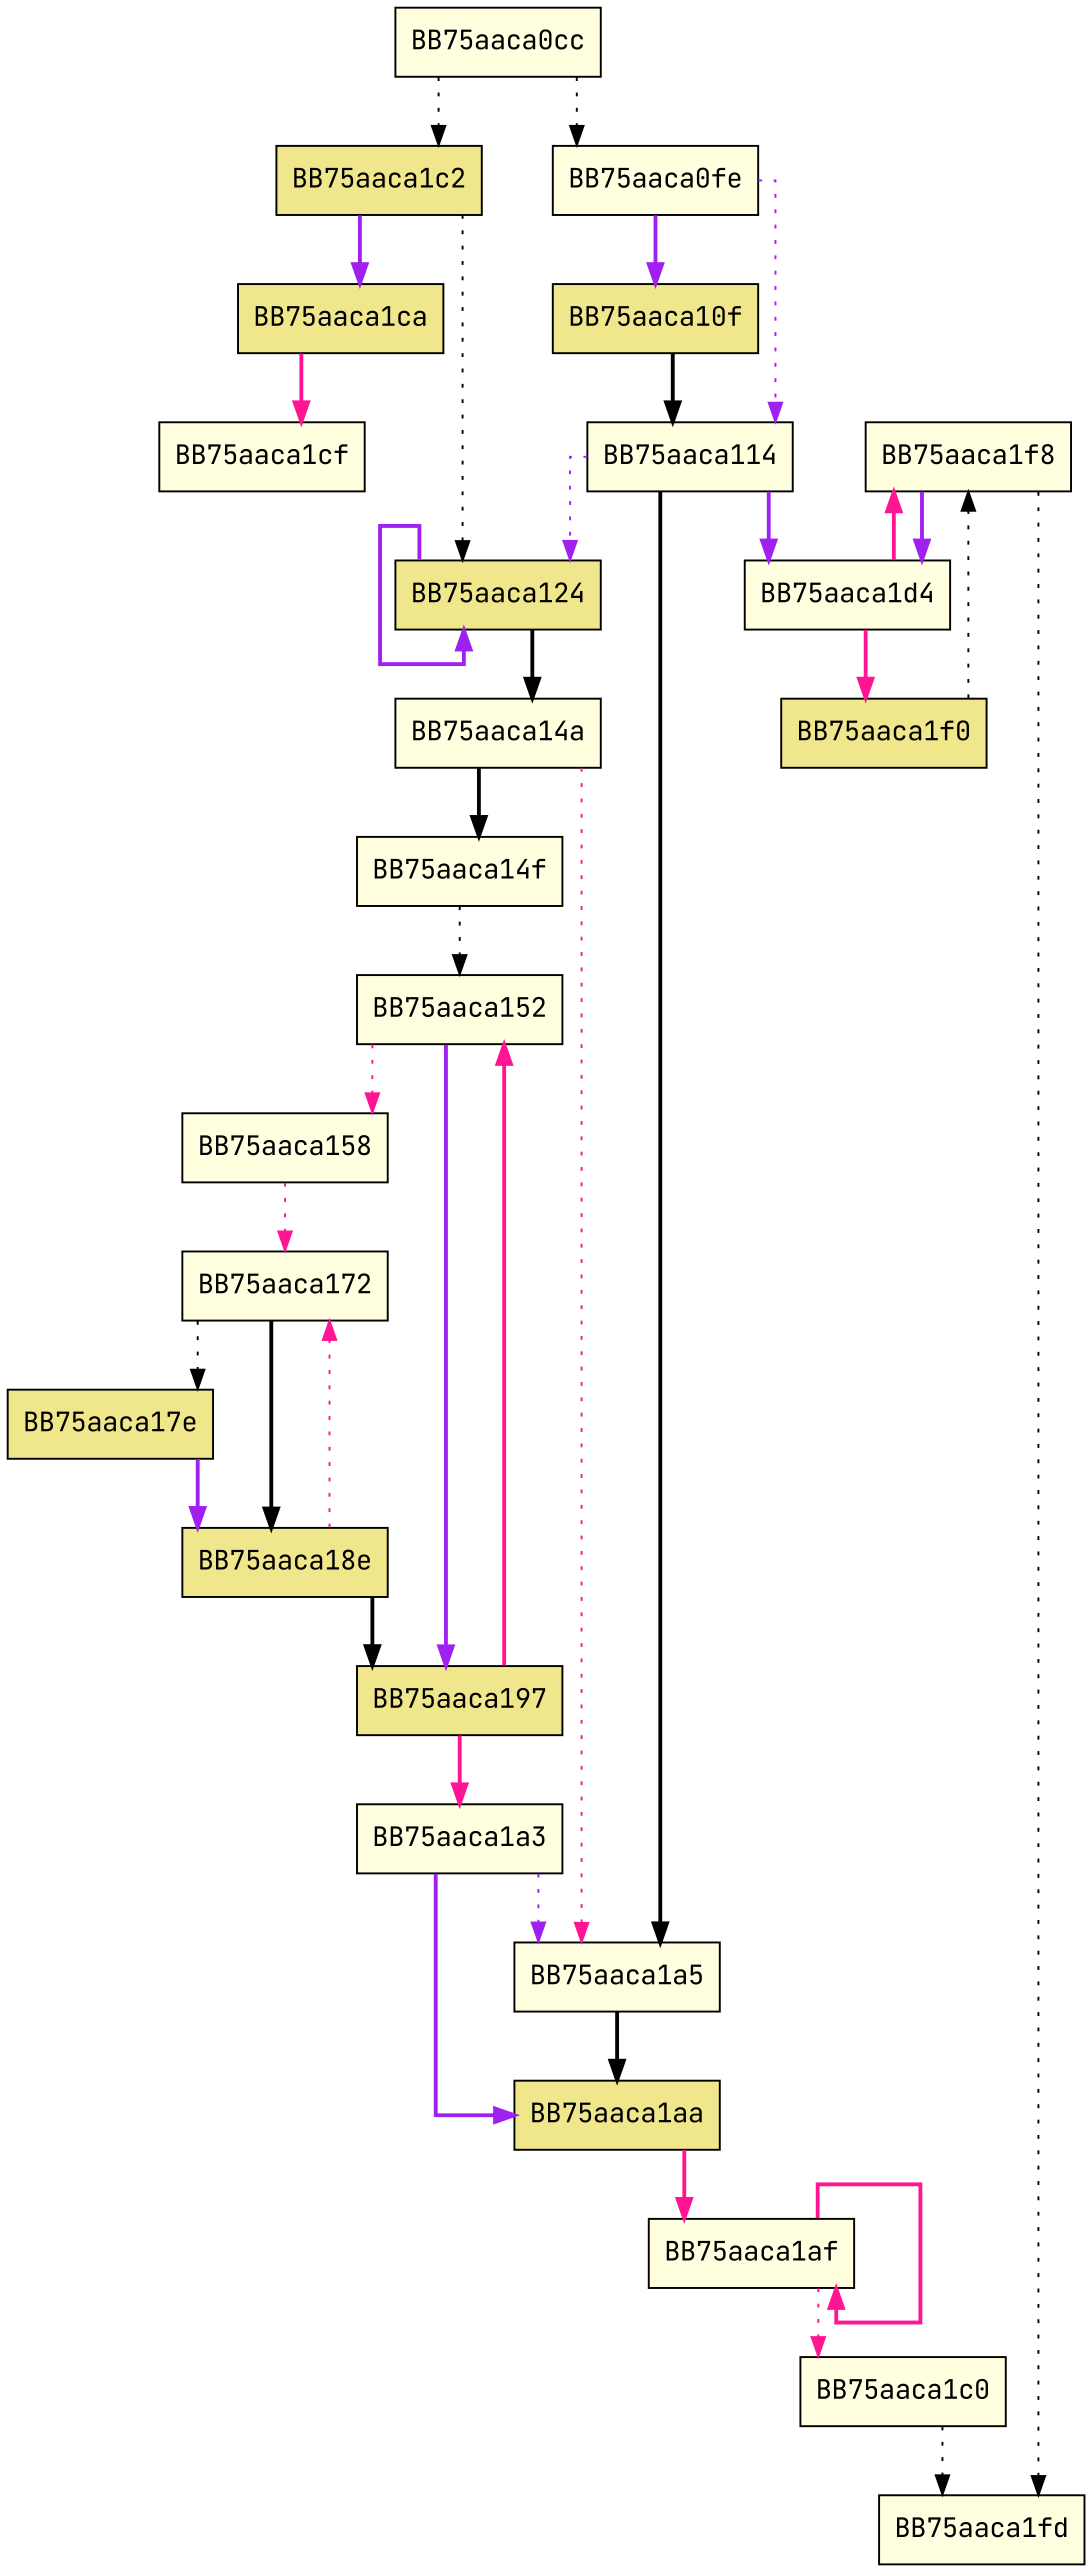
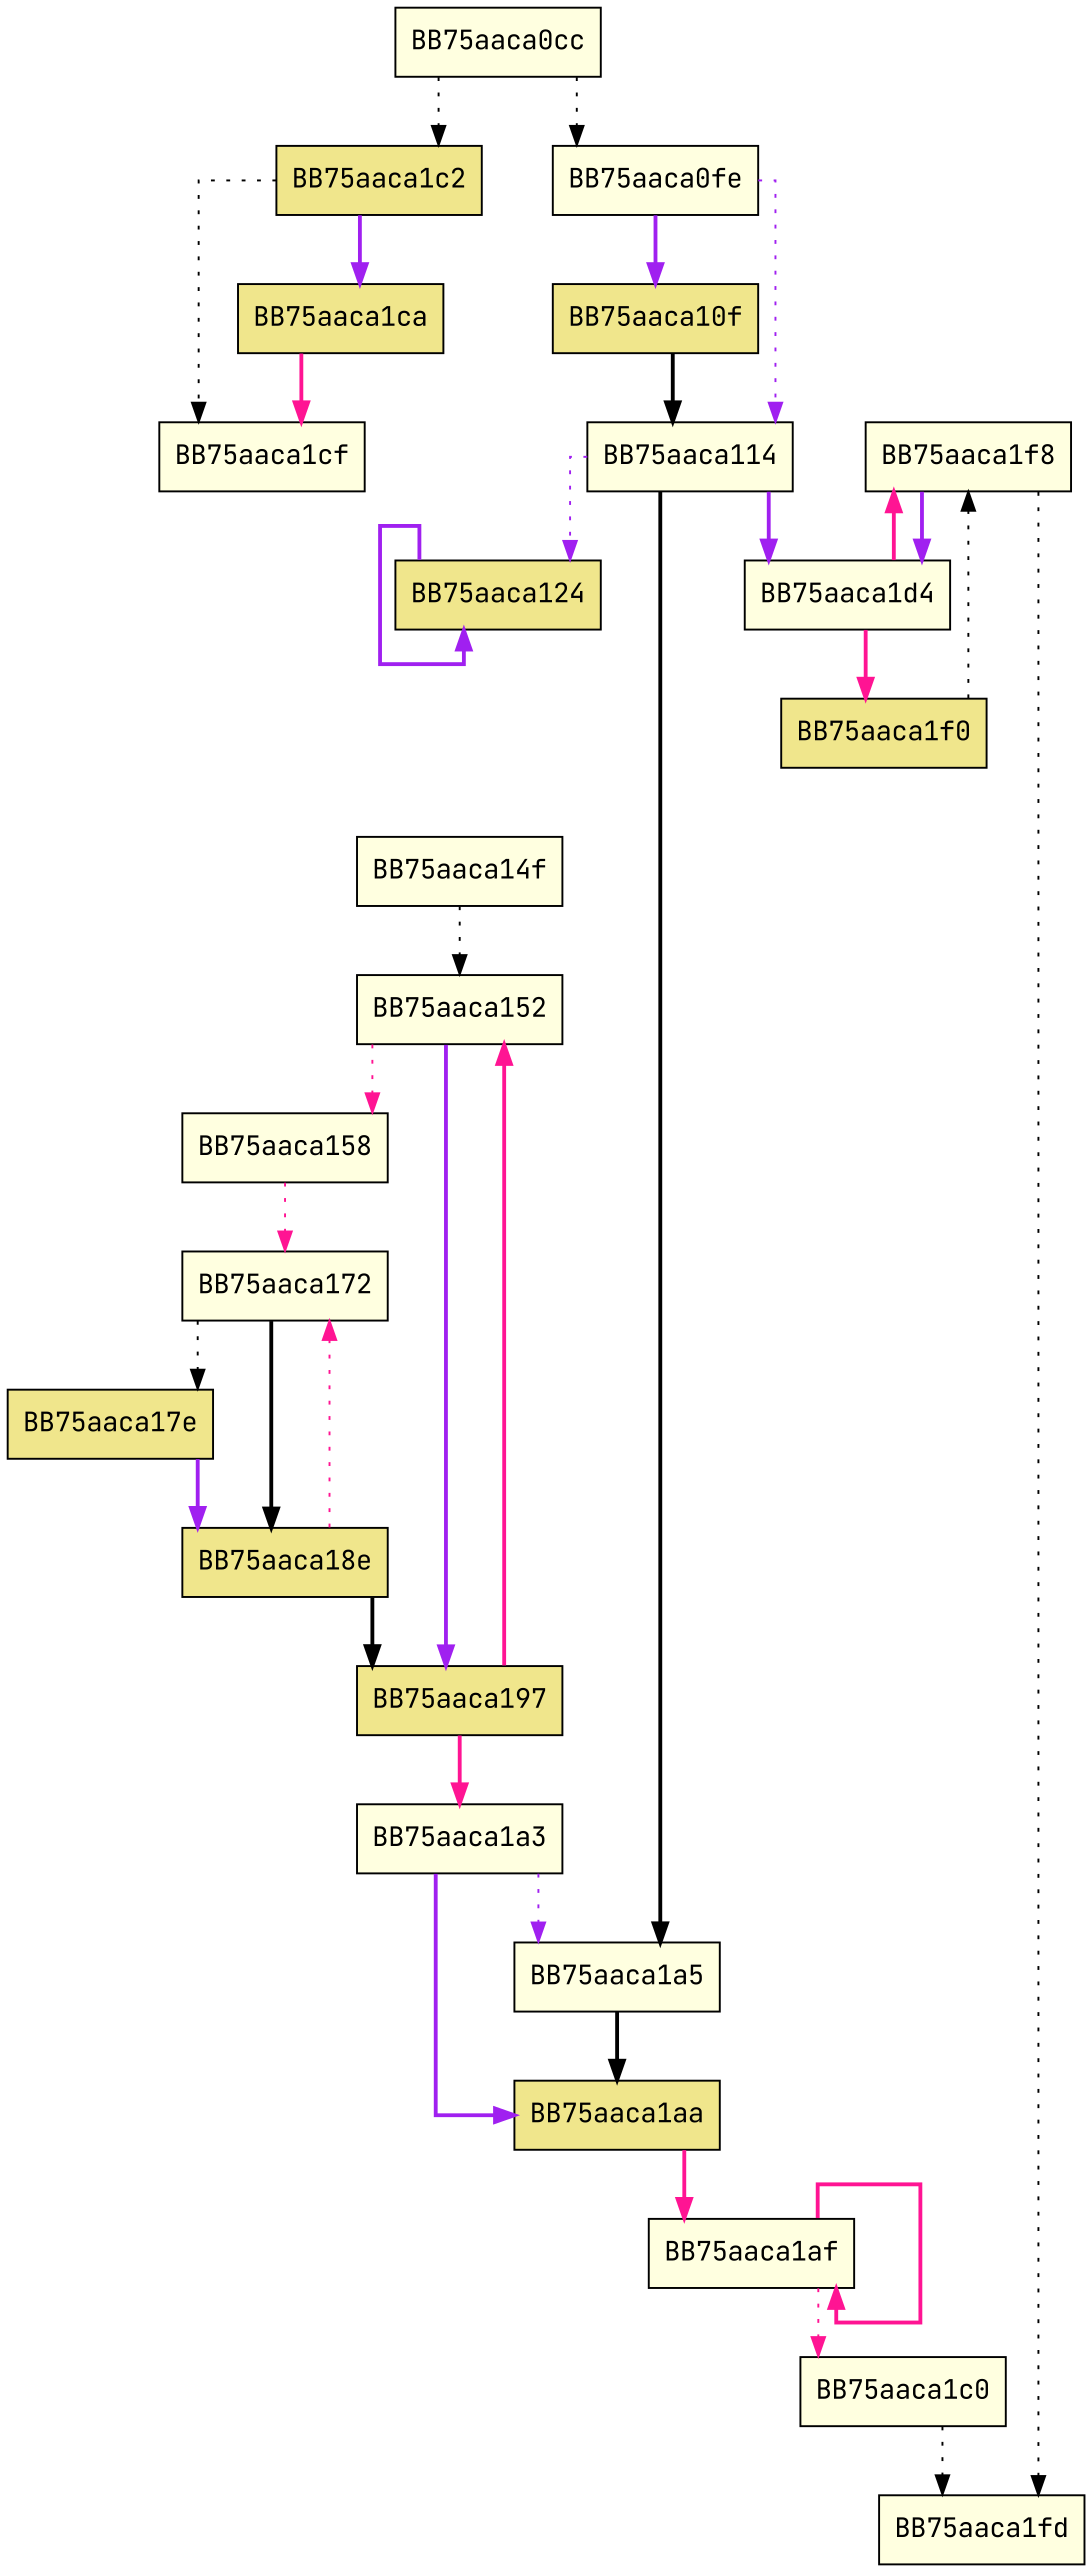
(463, 378) -> (199, 253)
(498, 733) -> none
